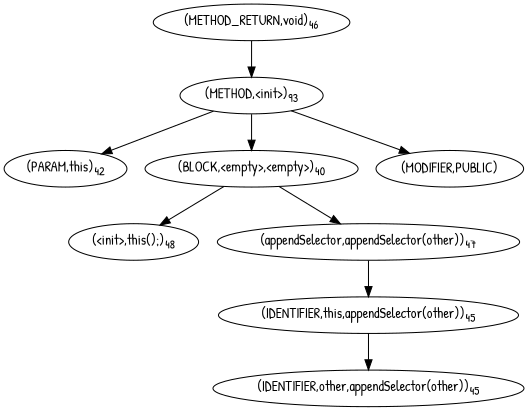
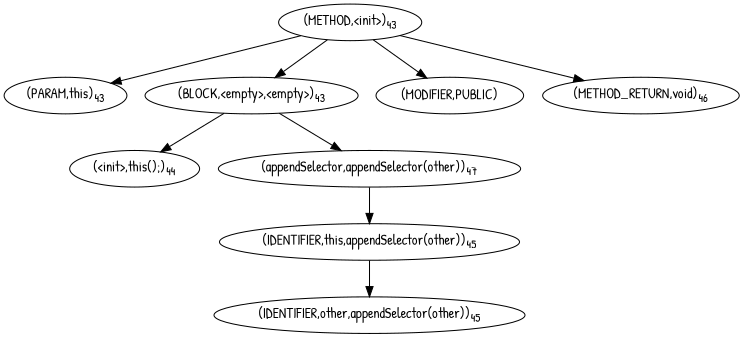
(252, 54) -> (487, 57)
(293, 94) -> (392, 21)
(100, 167) -> (100, 94)
(320, 167) -> (320, 94)
(170, 240) -> (171, 167)
